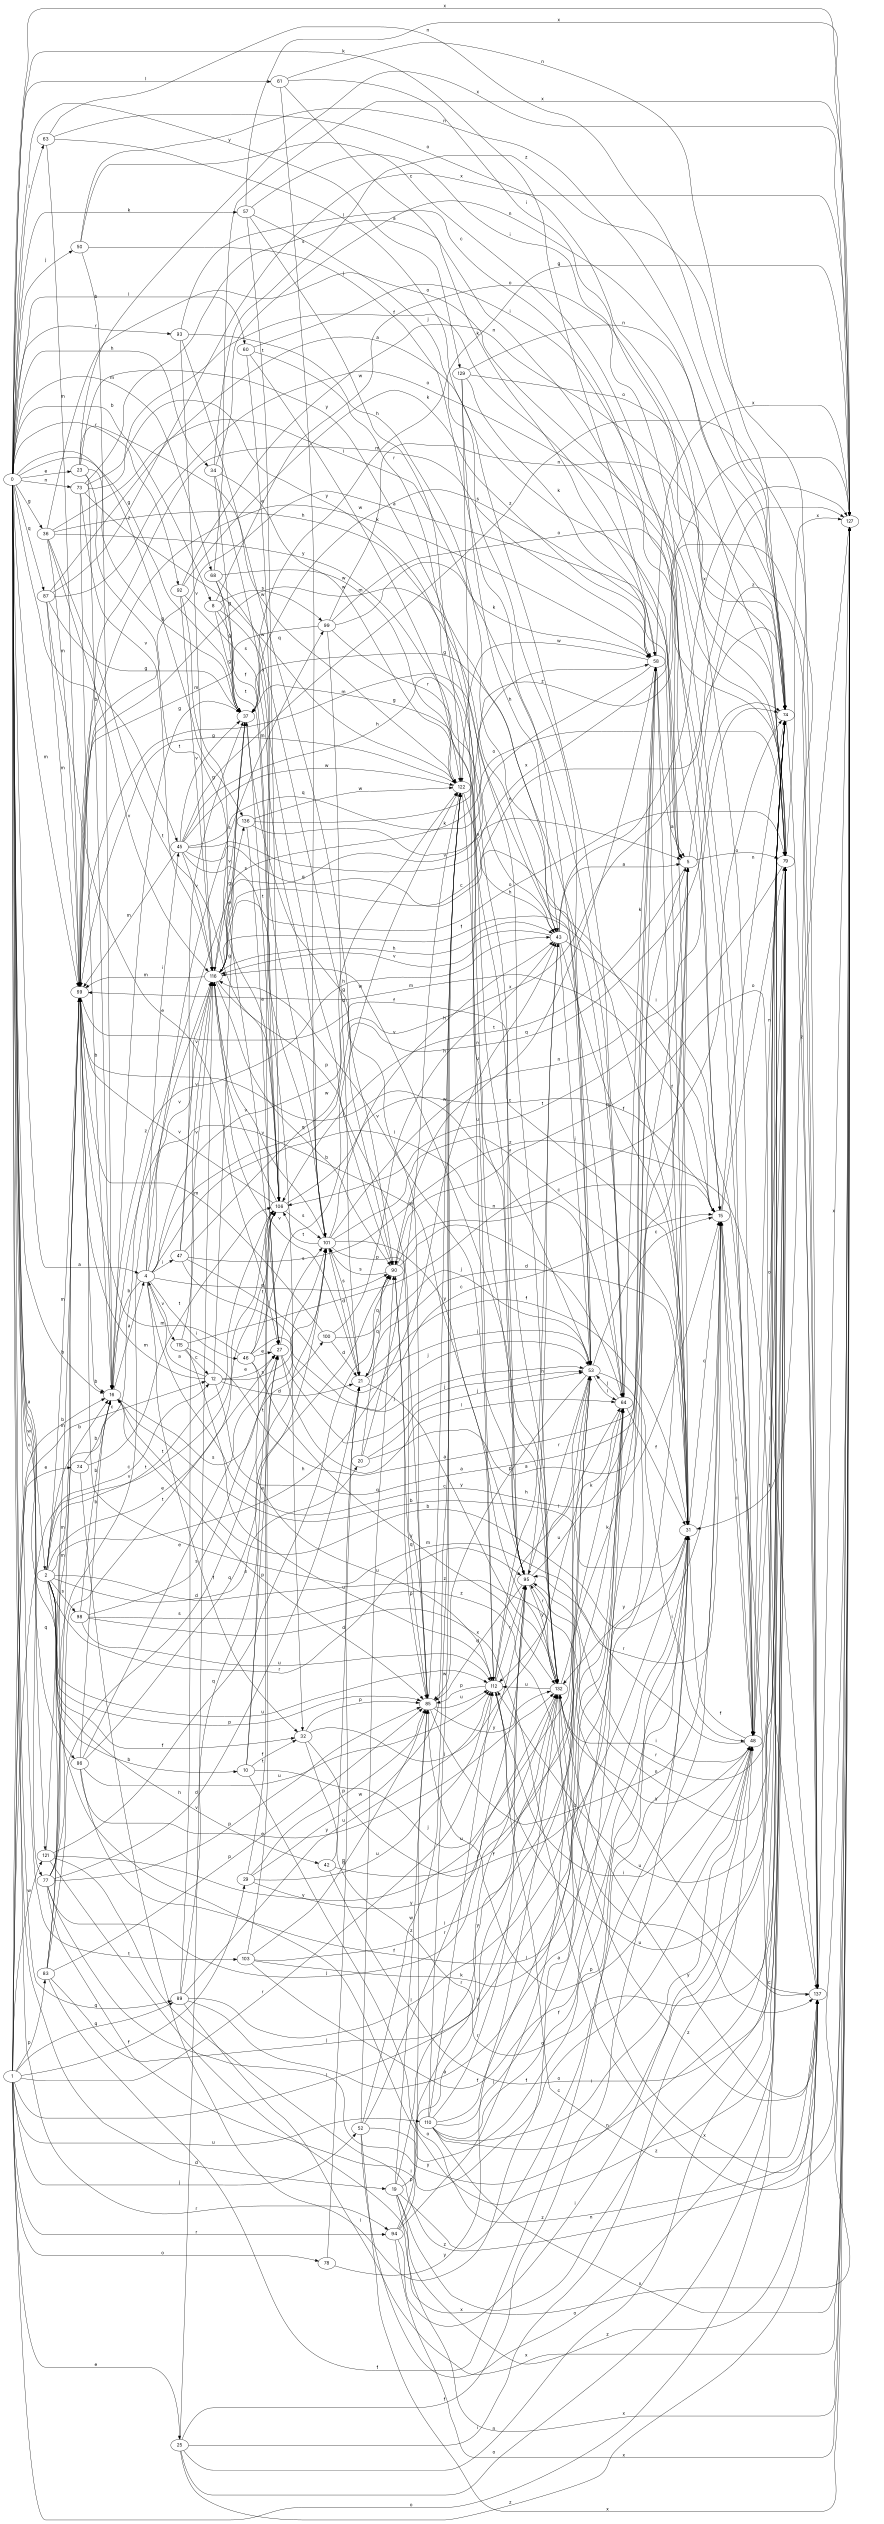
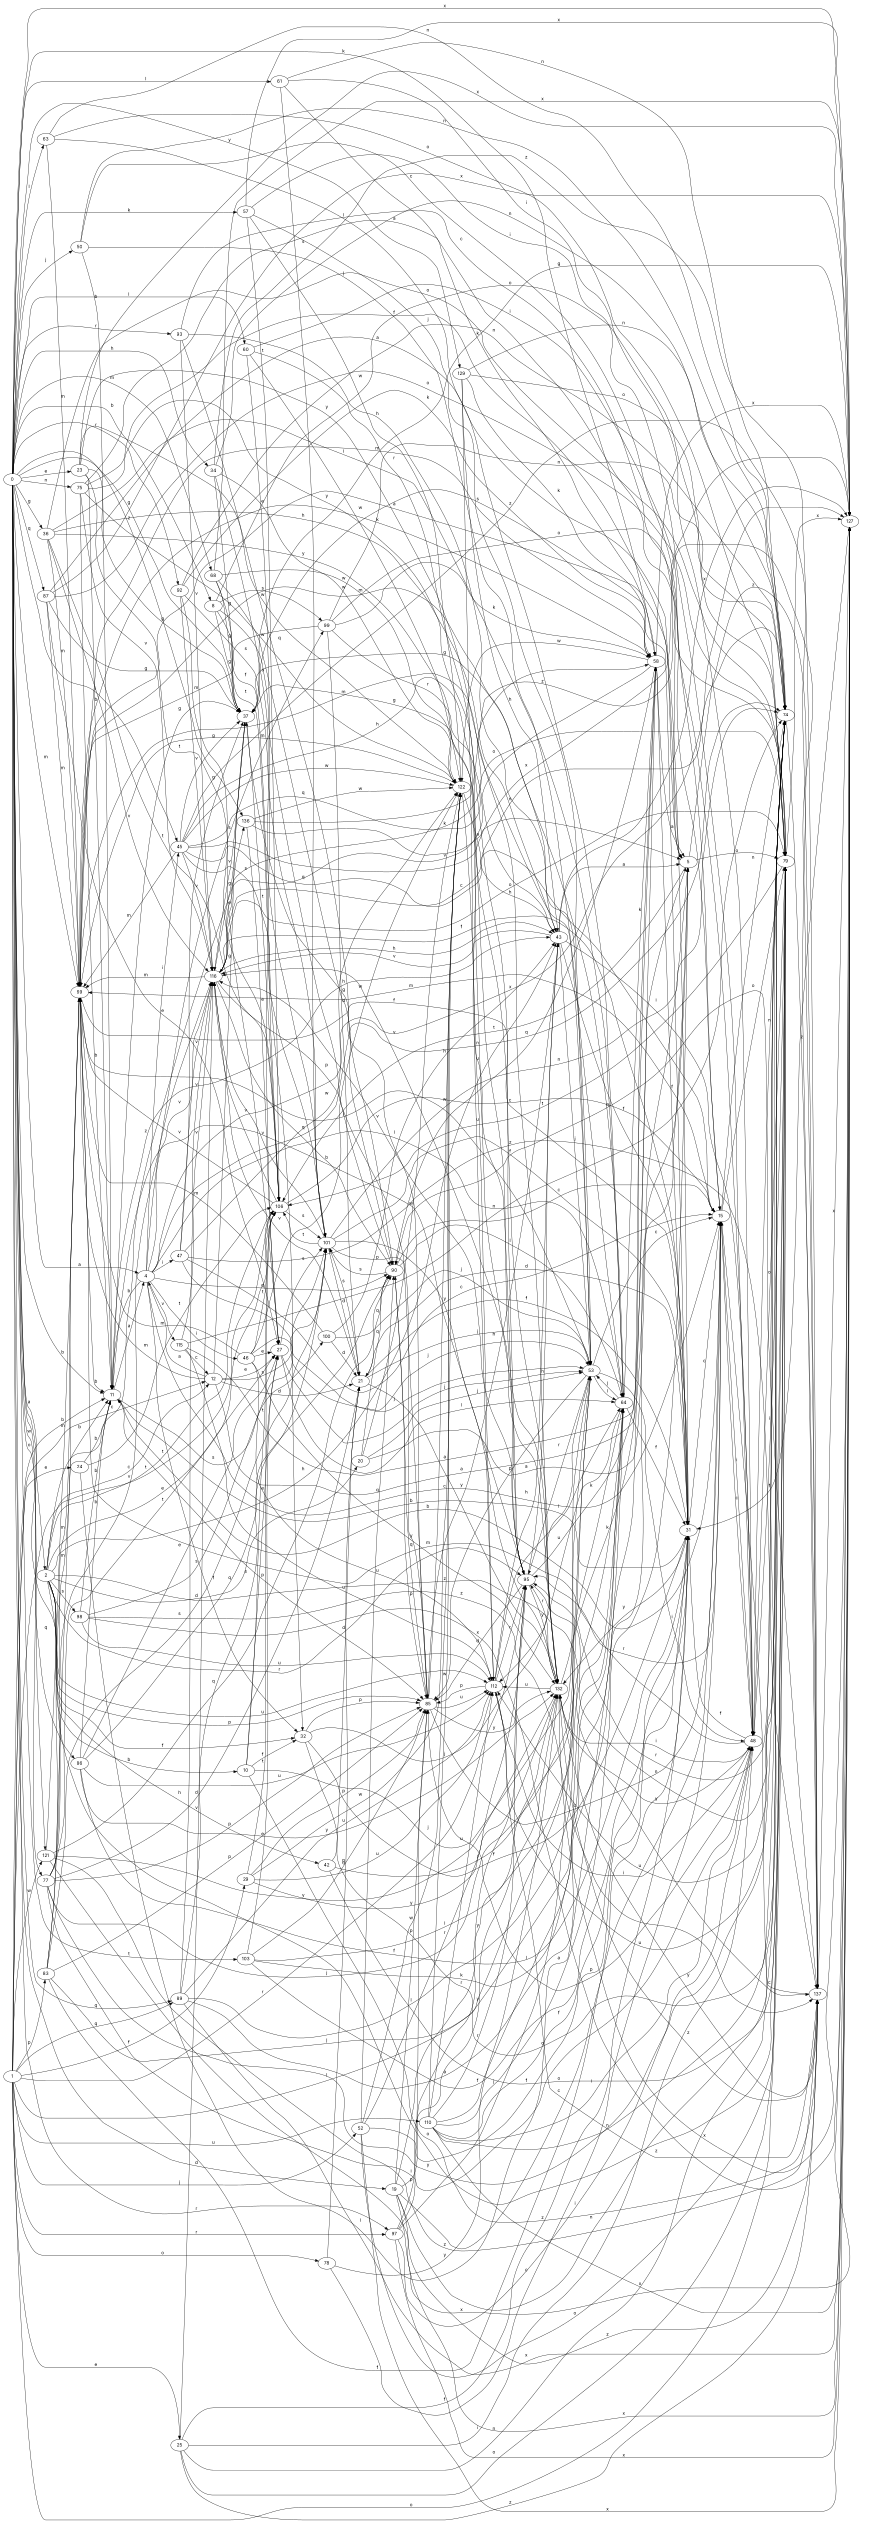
(80, 488) -> (80, 488)
(403, 1064) -> (504, 1325)
(66, 1286) -> none
(112, 1395) -> (112, 1395)
(411, 1931) -> (411, 1931)
none -> (651, 1945)
(394, 2234) -> (394, 2234)
